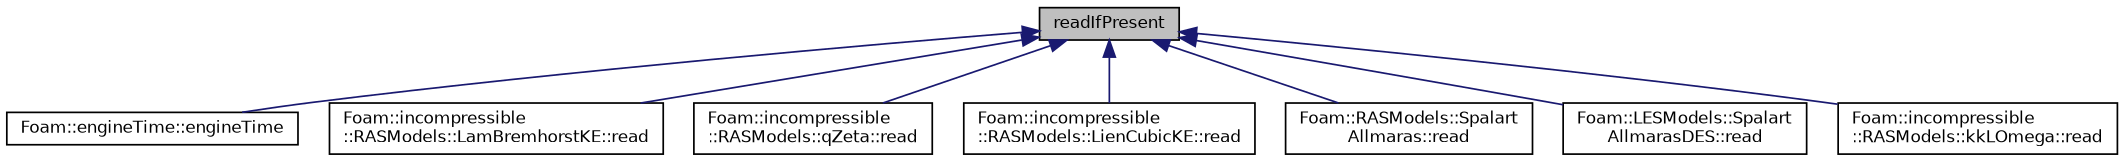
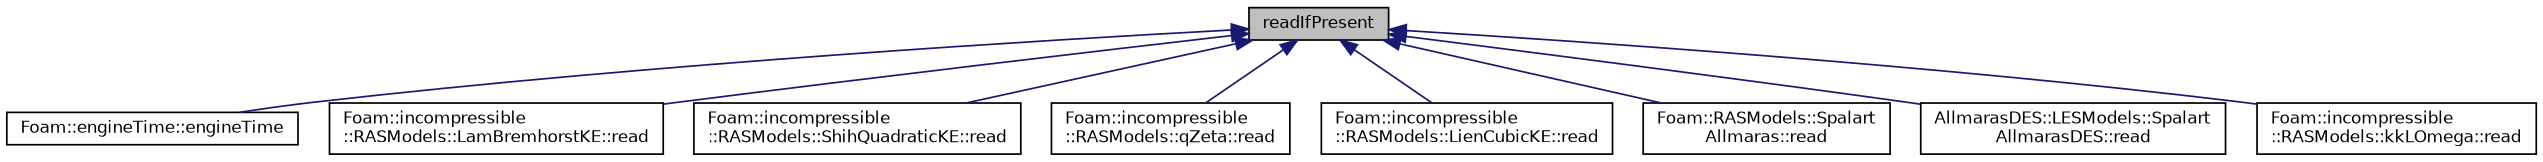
none -> (857, 129)
(1685, 129) -> (2073, 129)
